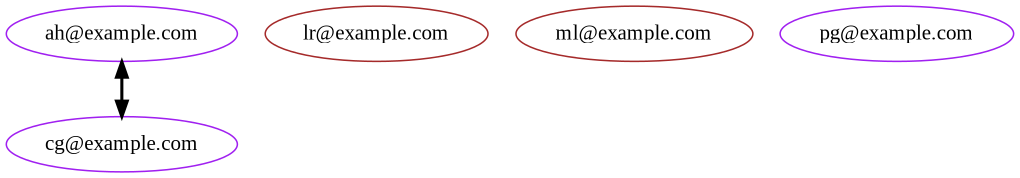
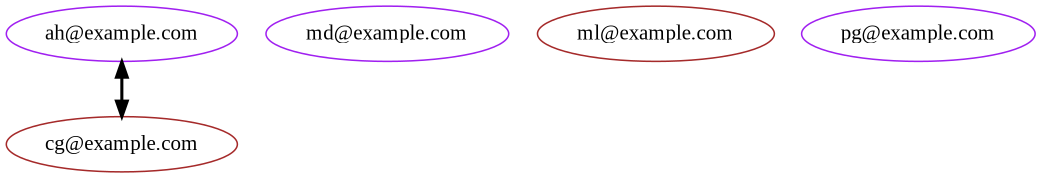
(377, 34) -> none
none -> (387, 34)
(122, 144) -> (122, 144)
